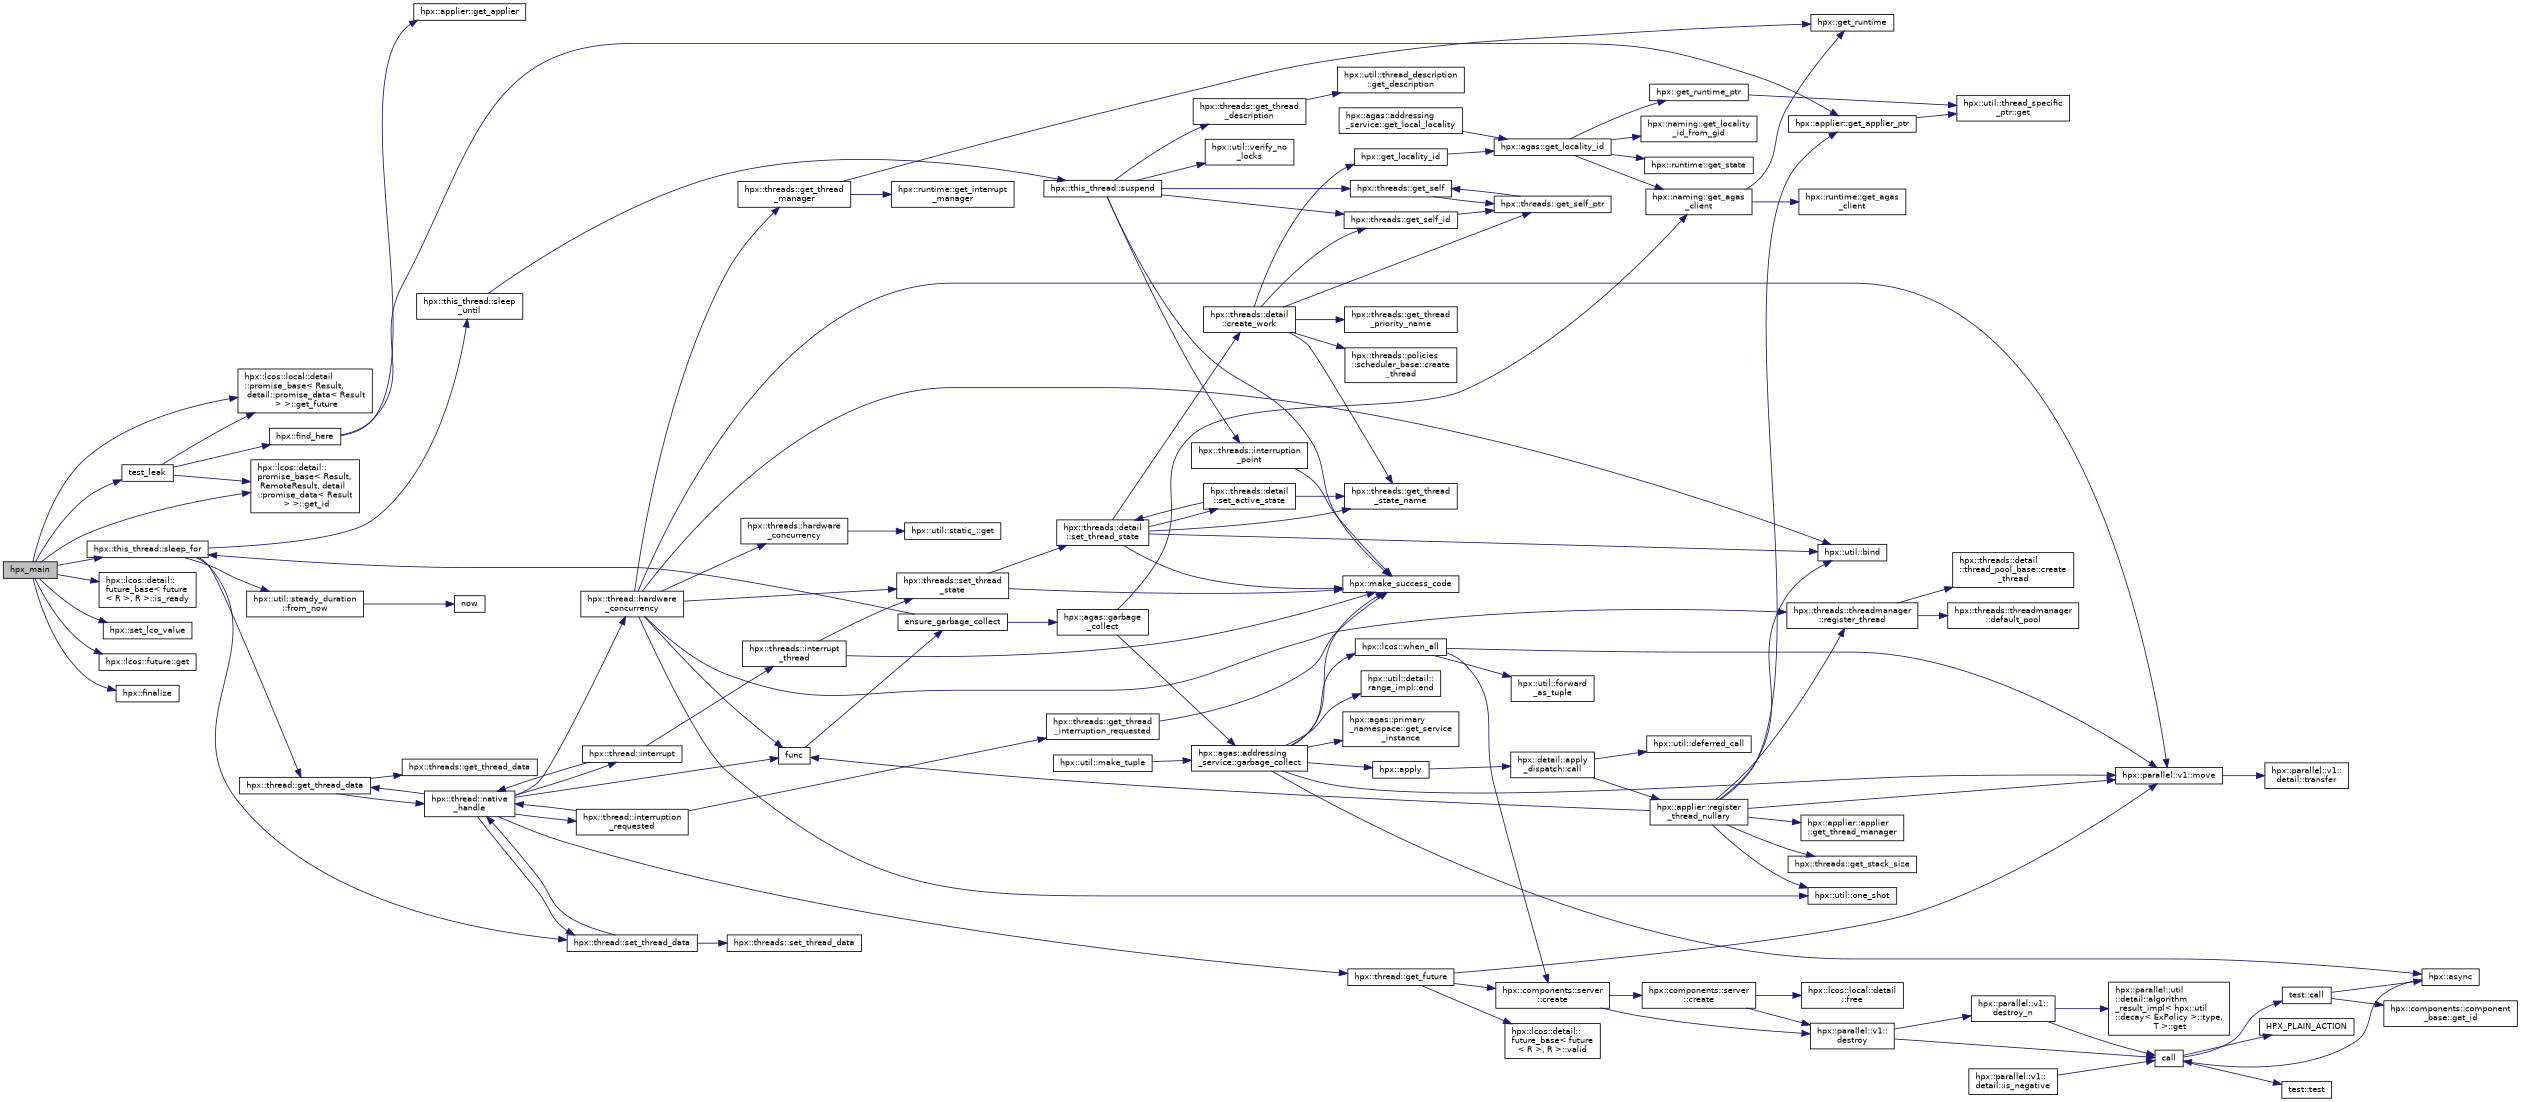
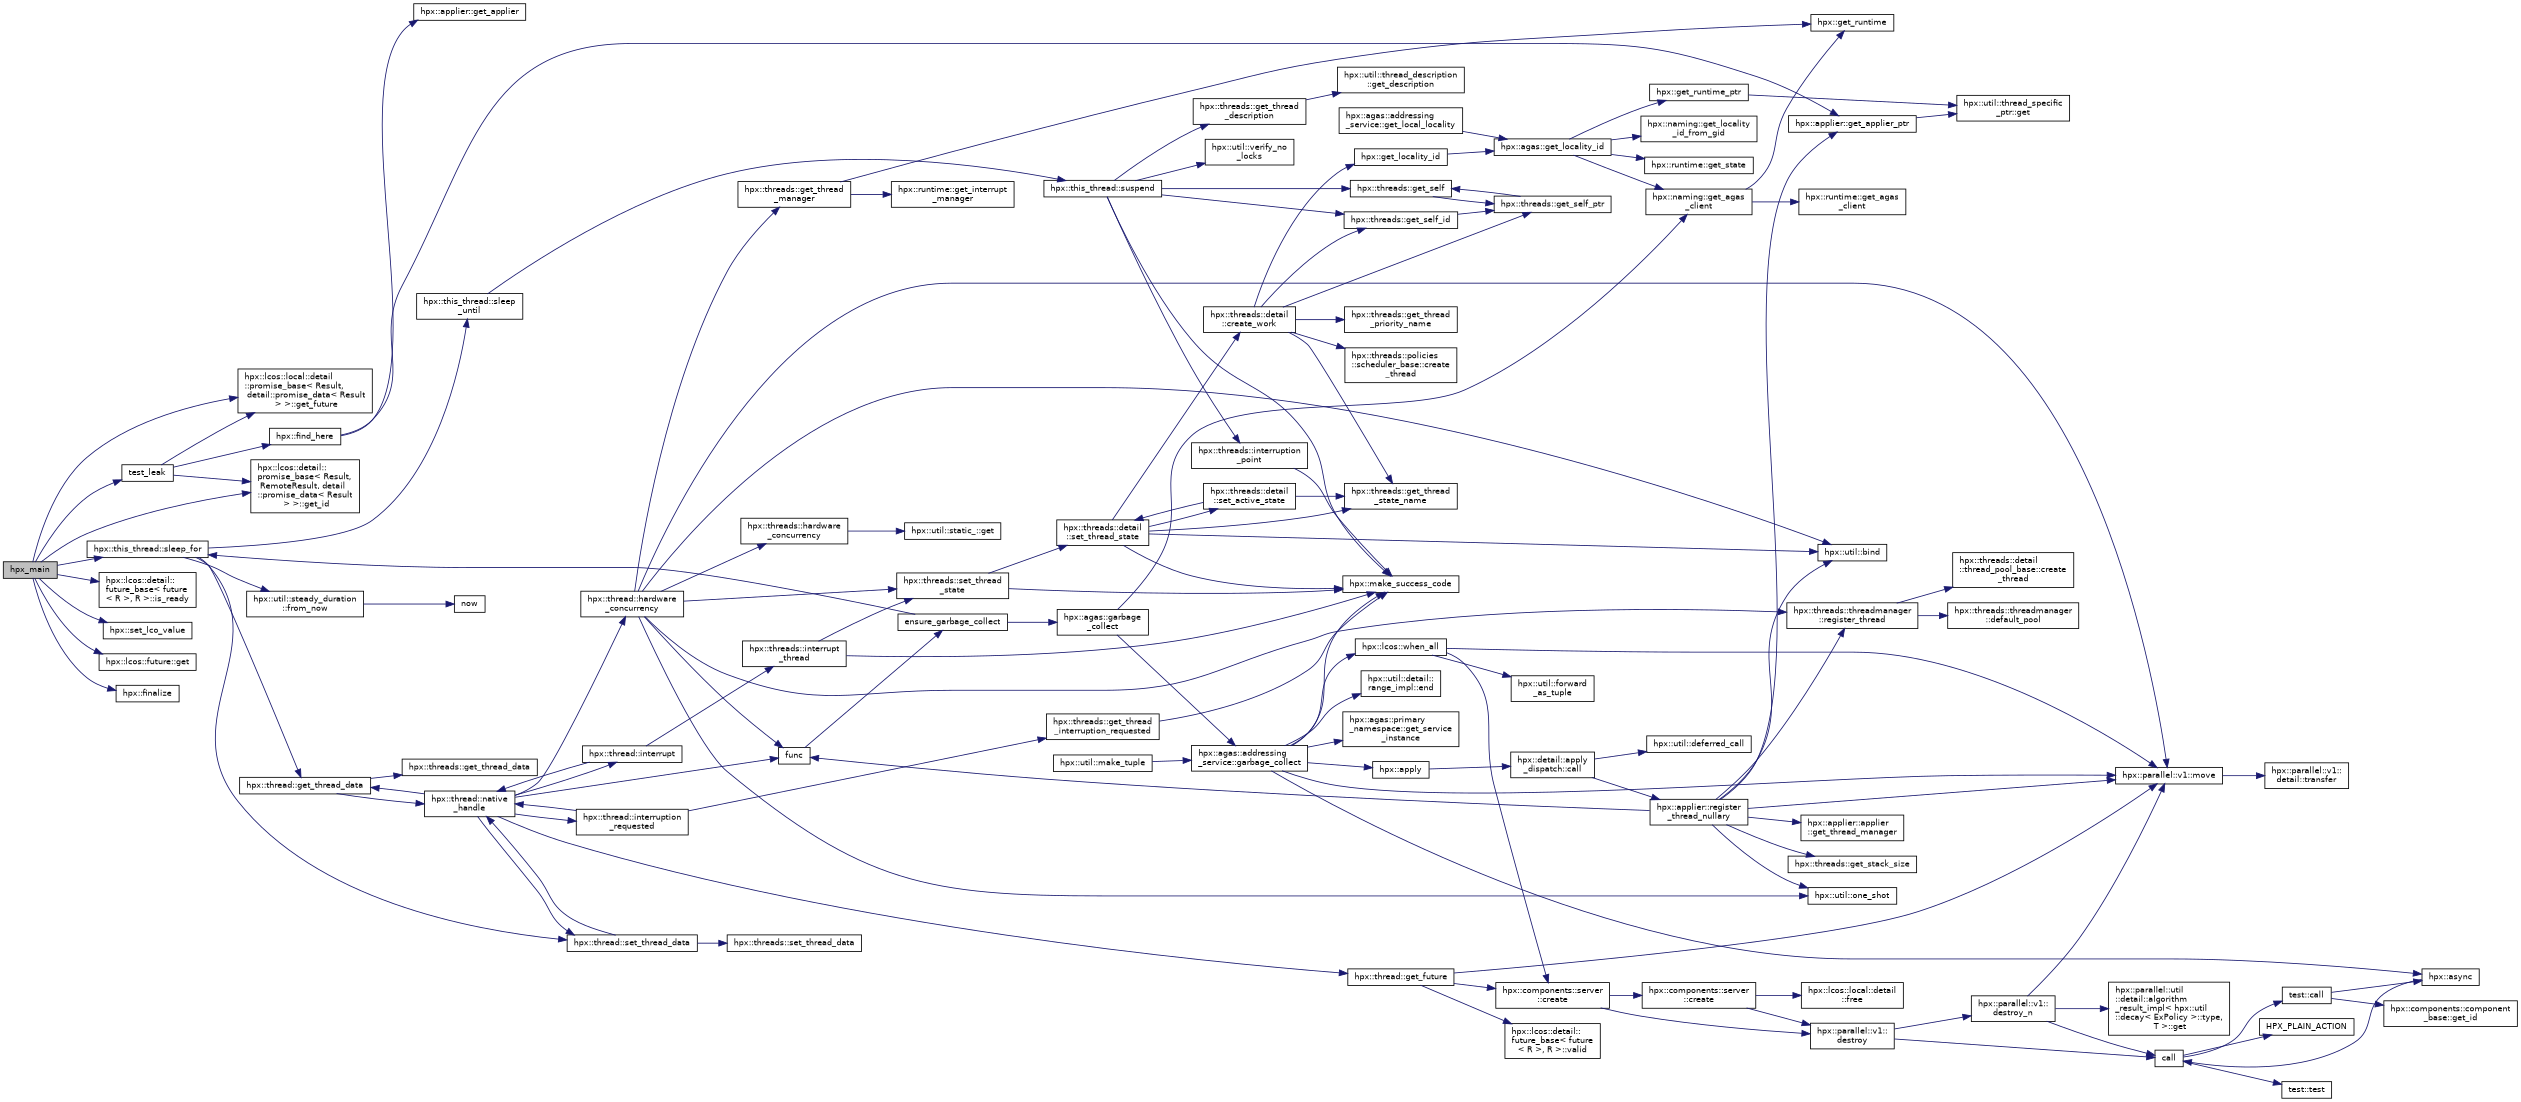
none -> (2104, 900)
(2013, 1082) -> none
